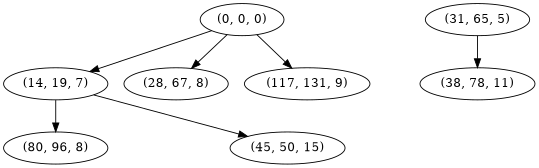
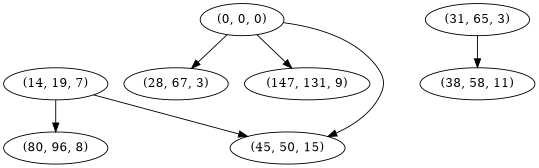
(477, 20) -> (477, 20)
(155, 50) -> (372, 61)
(176, 84) -> (176, 84)
(307, 84) -> (307, 84)
(477, 84) -> (477, 84)
